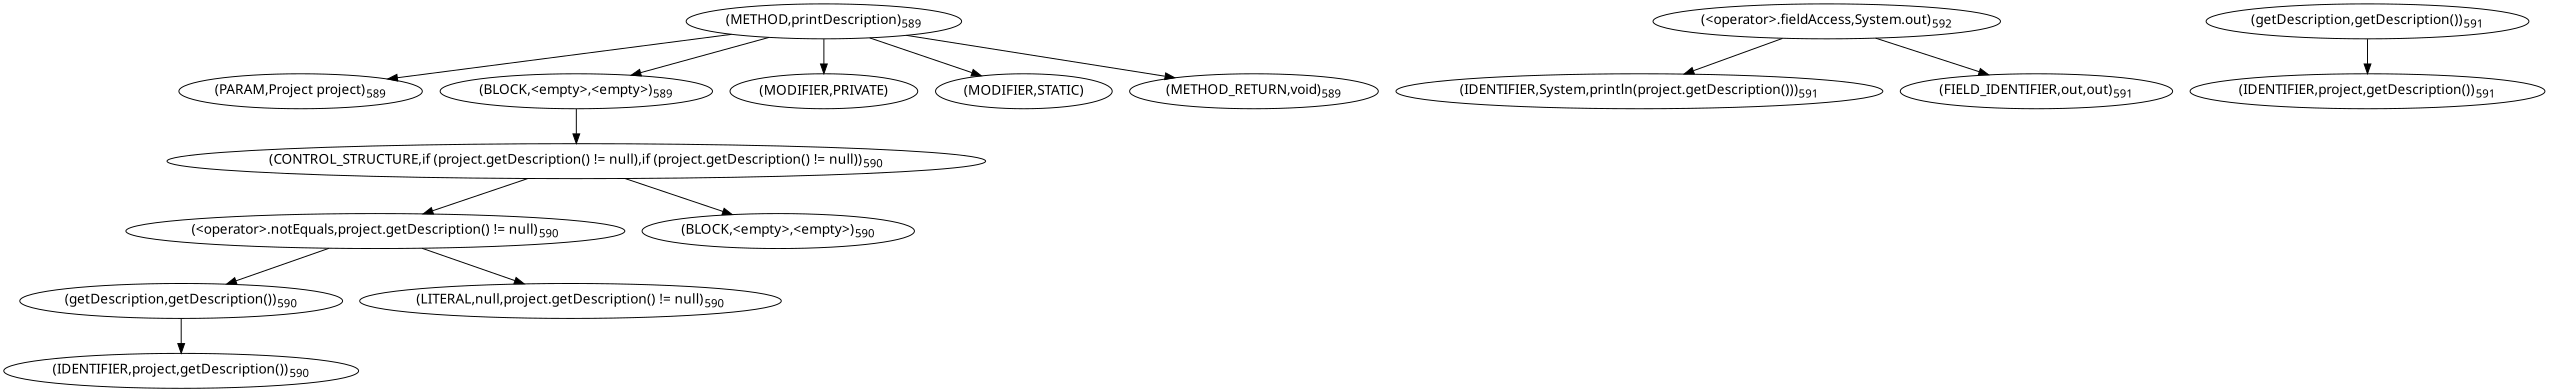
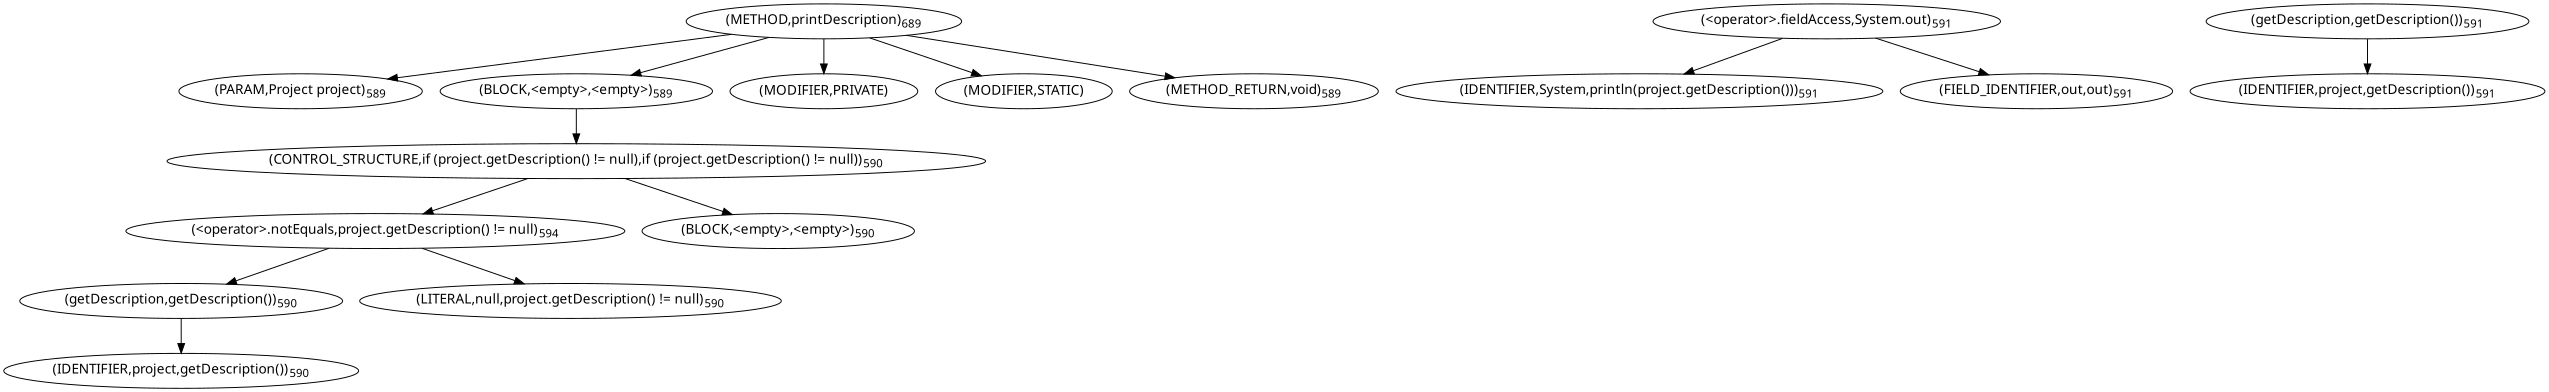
(912, 20) -> (912, 20)
(1942, 20) -> (1942, 20)
(549, 230) -> (549, 230)
